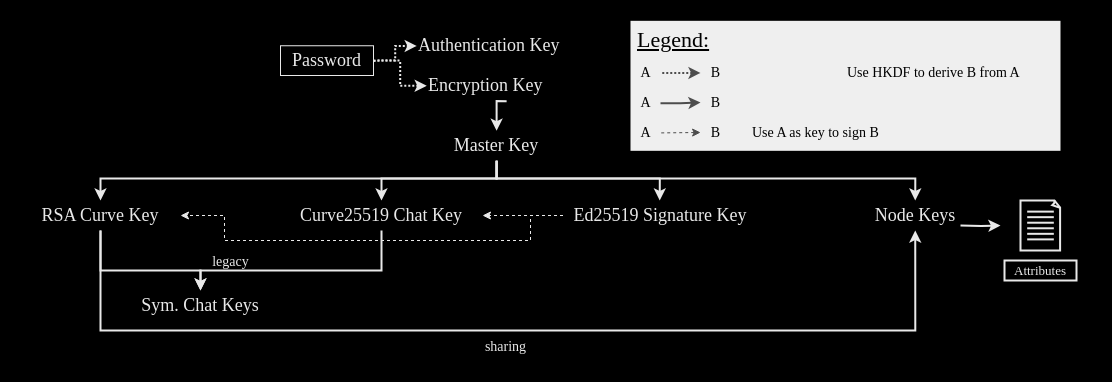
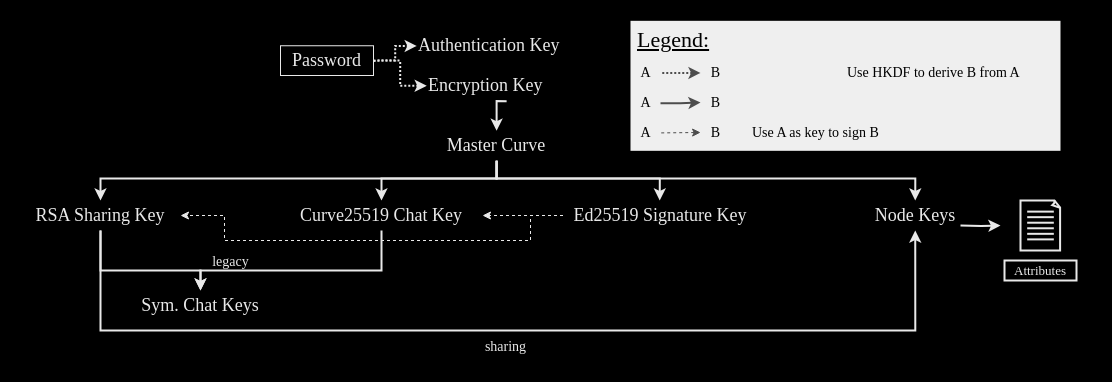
(497, 146) -> (497, 146)
(101, 216) -> (101, 216)
